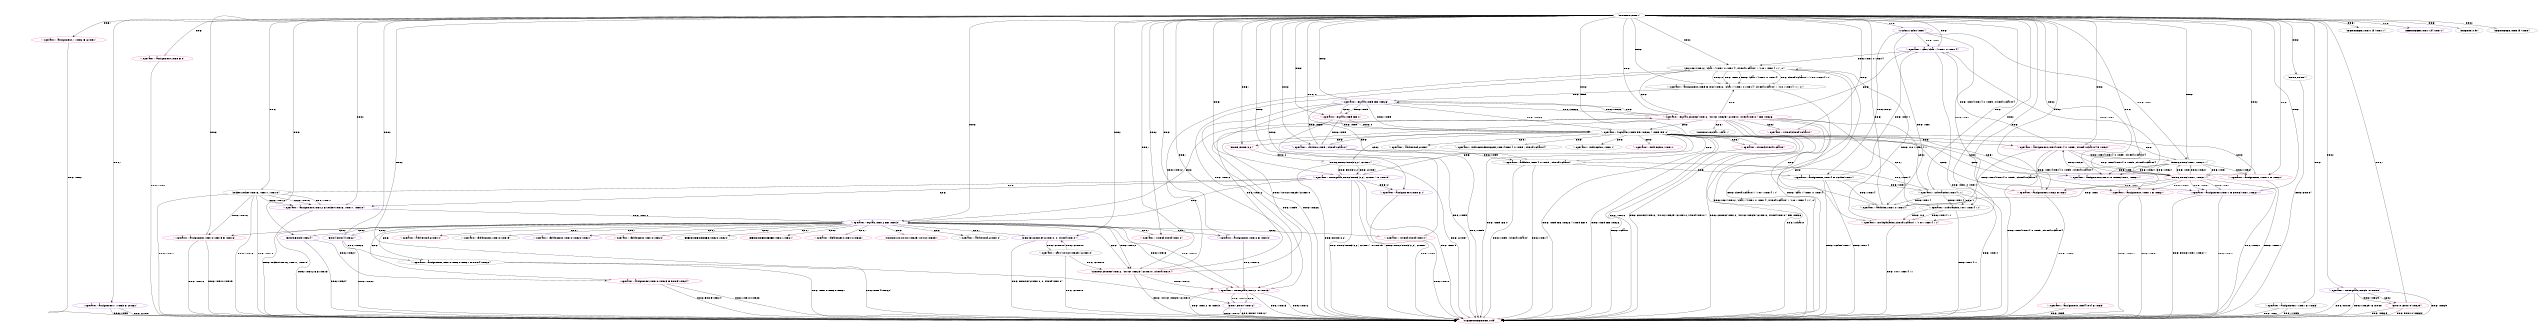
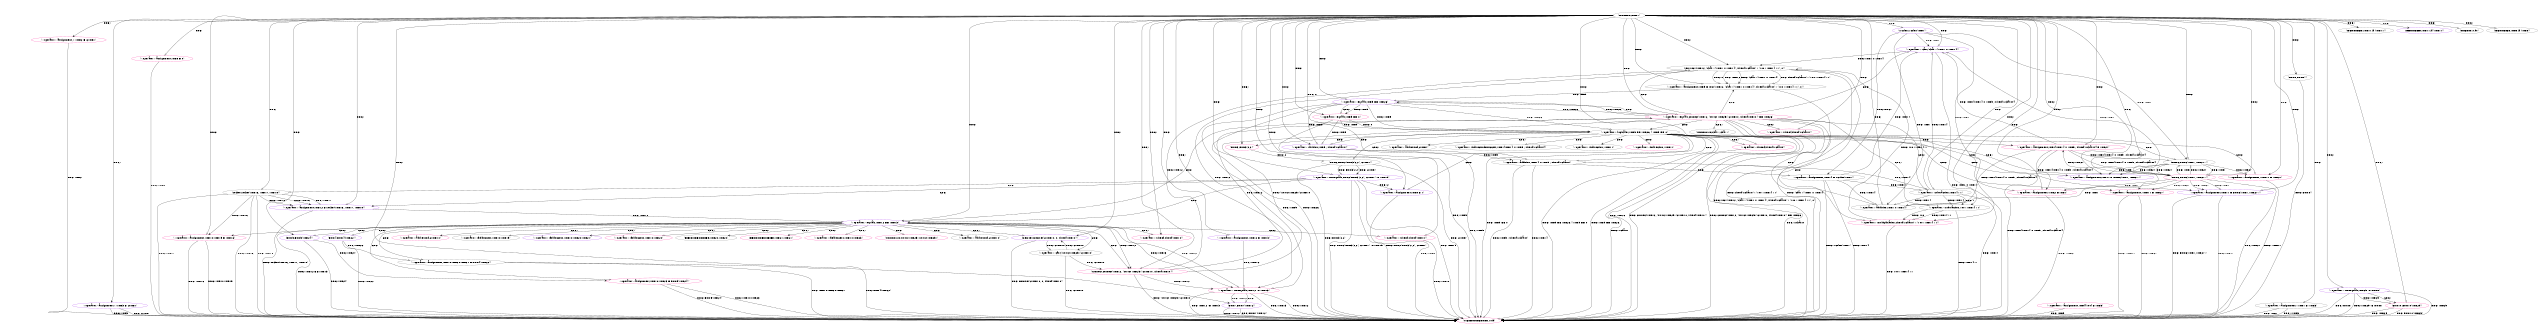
(885, 17) -> none
none -> (1932, 124)
(1540, 153) -> (1560, 153)
(1064, 225) -> (1010, 227)
